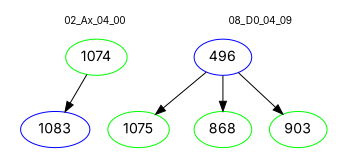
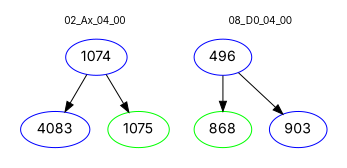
(261, 22) -> (261, 22)
(96, 57) -> (96, 57)
(192, 84) -> (115, 89)
(55, 130) -> (55, 130)
(298, 130) -> (298, 130)
